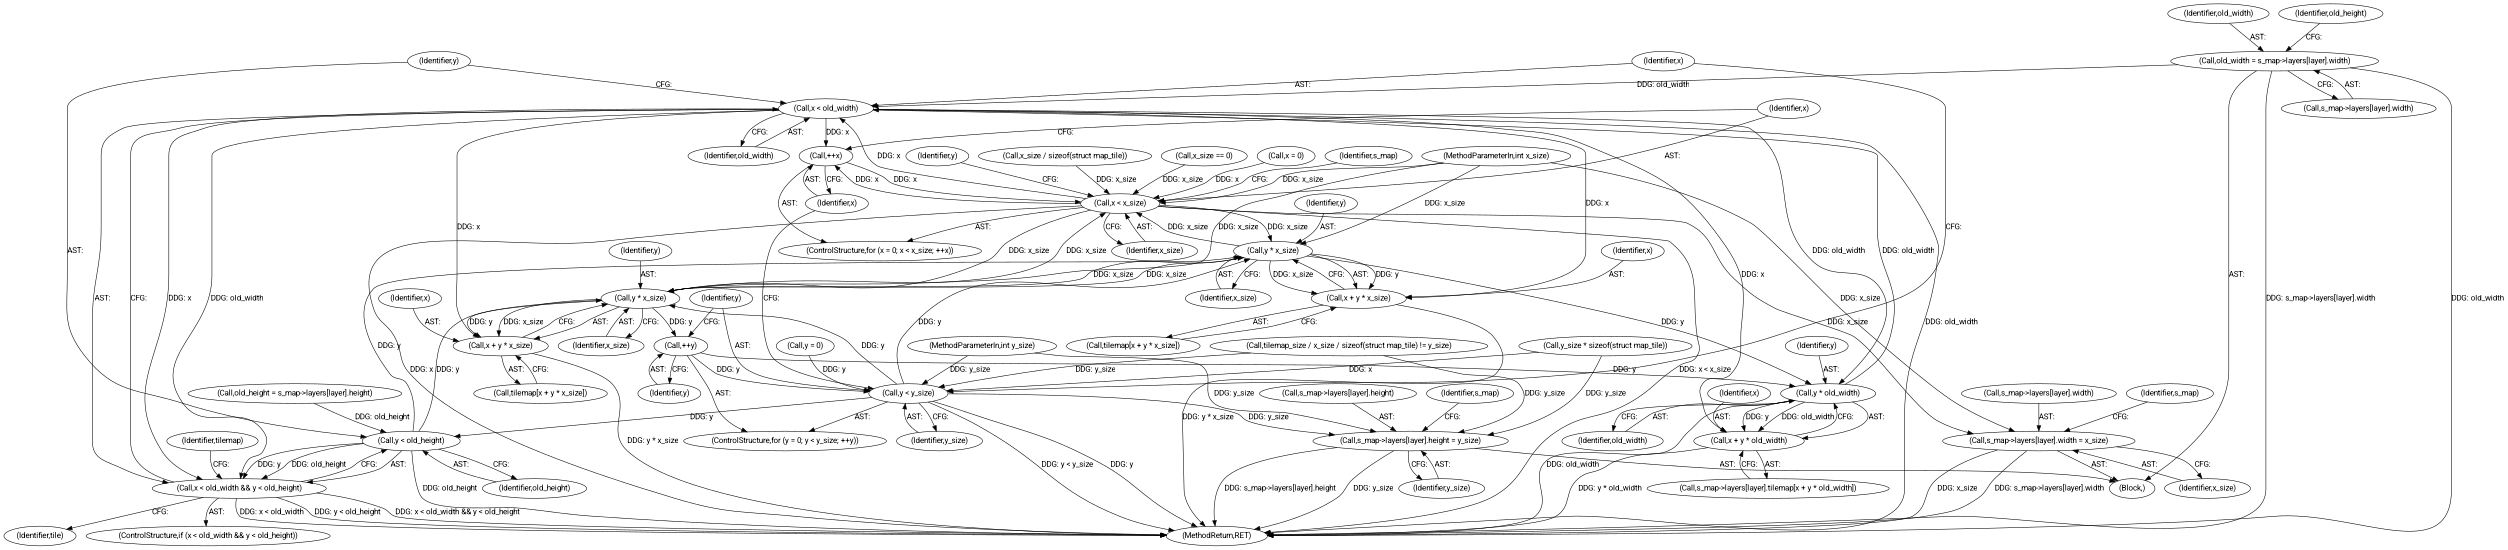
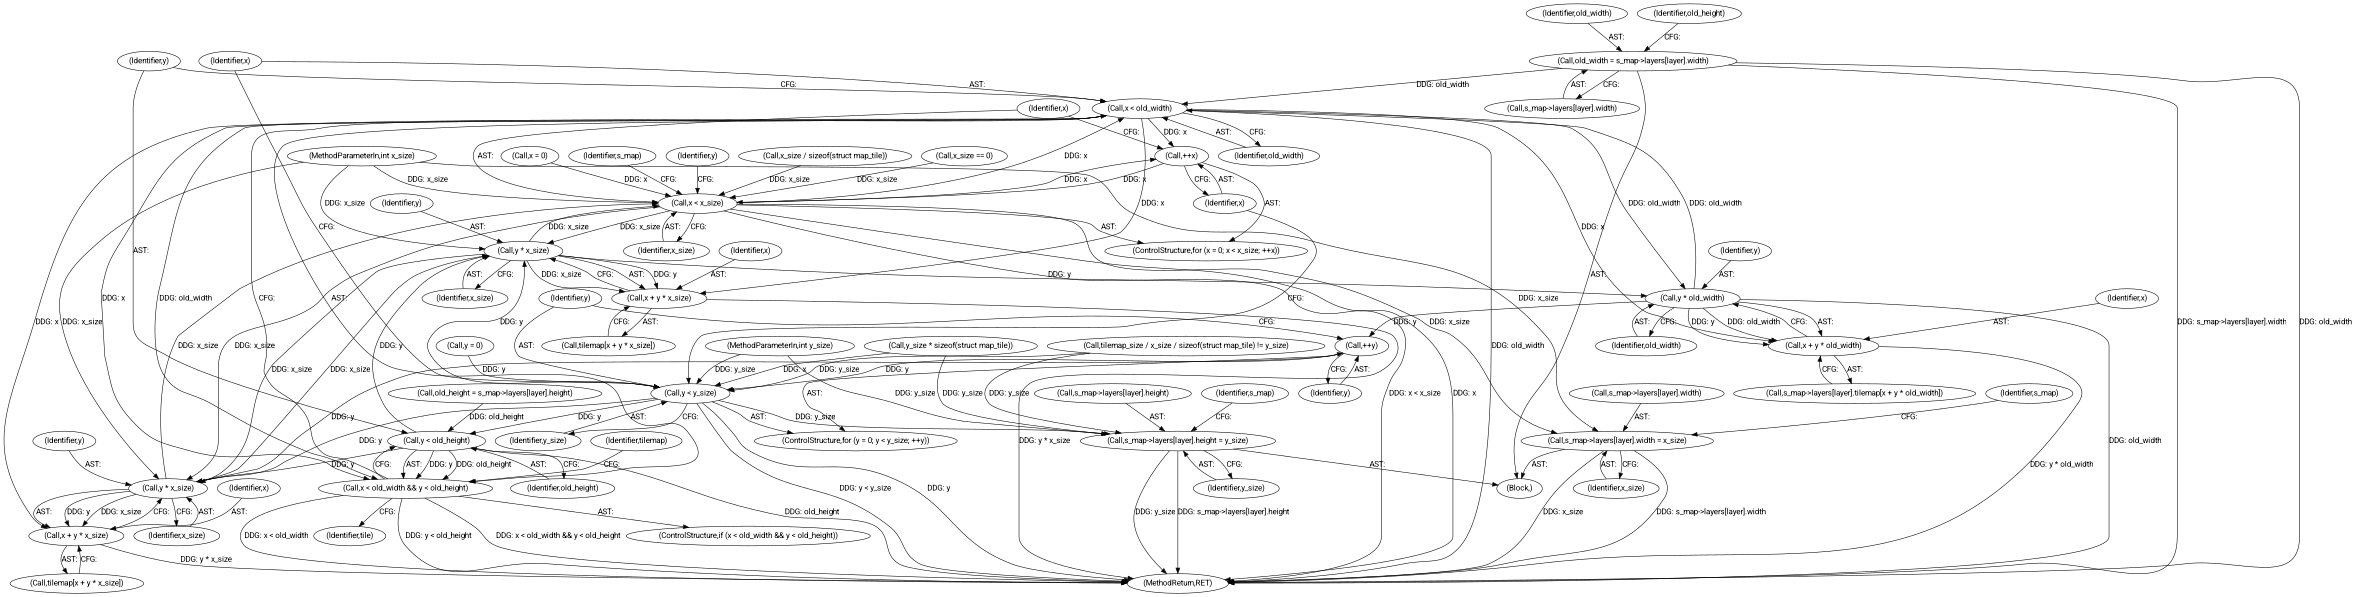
(1245, 365) -> (1508, 309)
